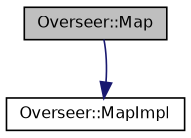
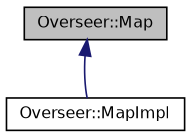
(106, 61) -> (85, 77)
